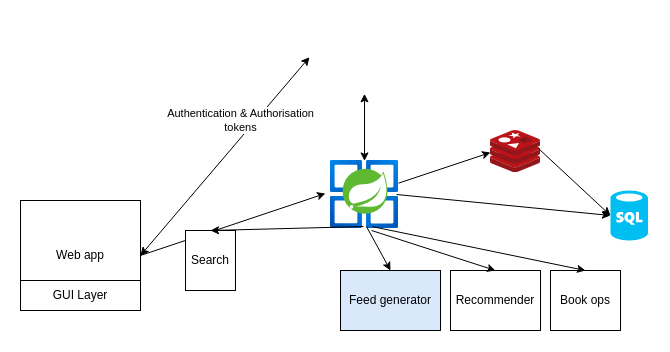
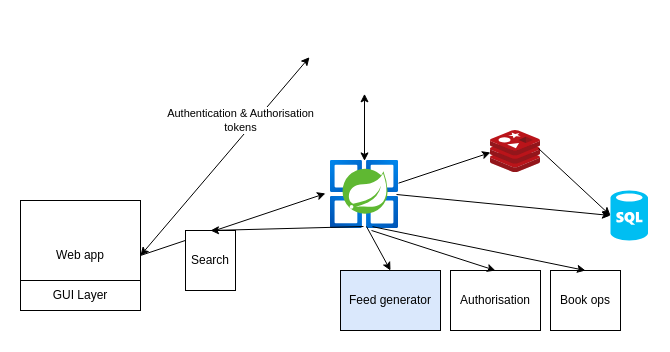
(496, 301) -> (496, 301)
